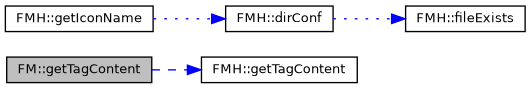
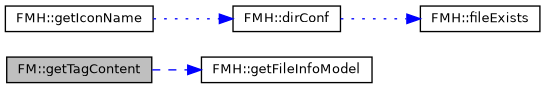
(279, 70) -> (287, 70)
